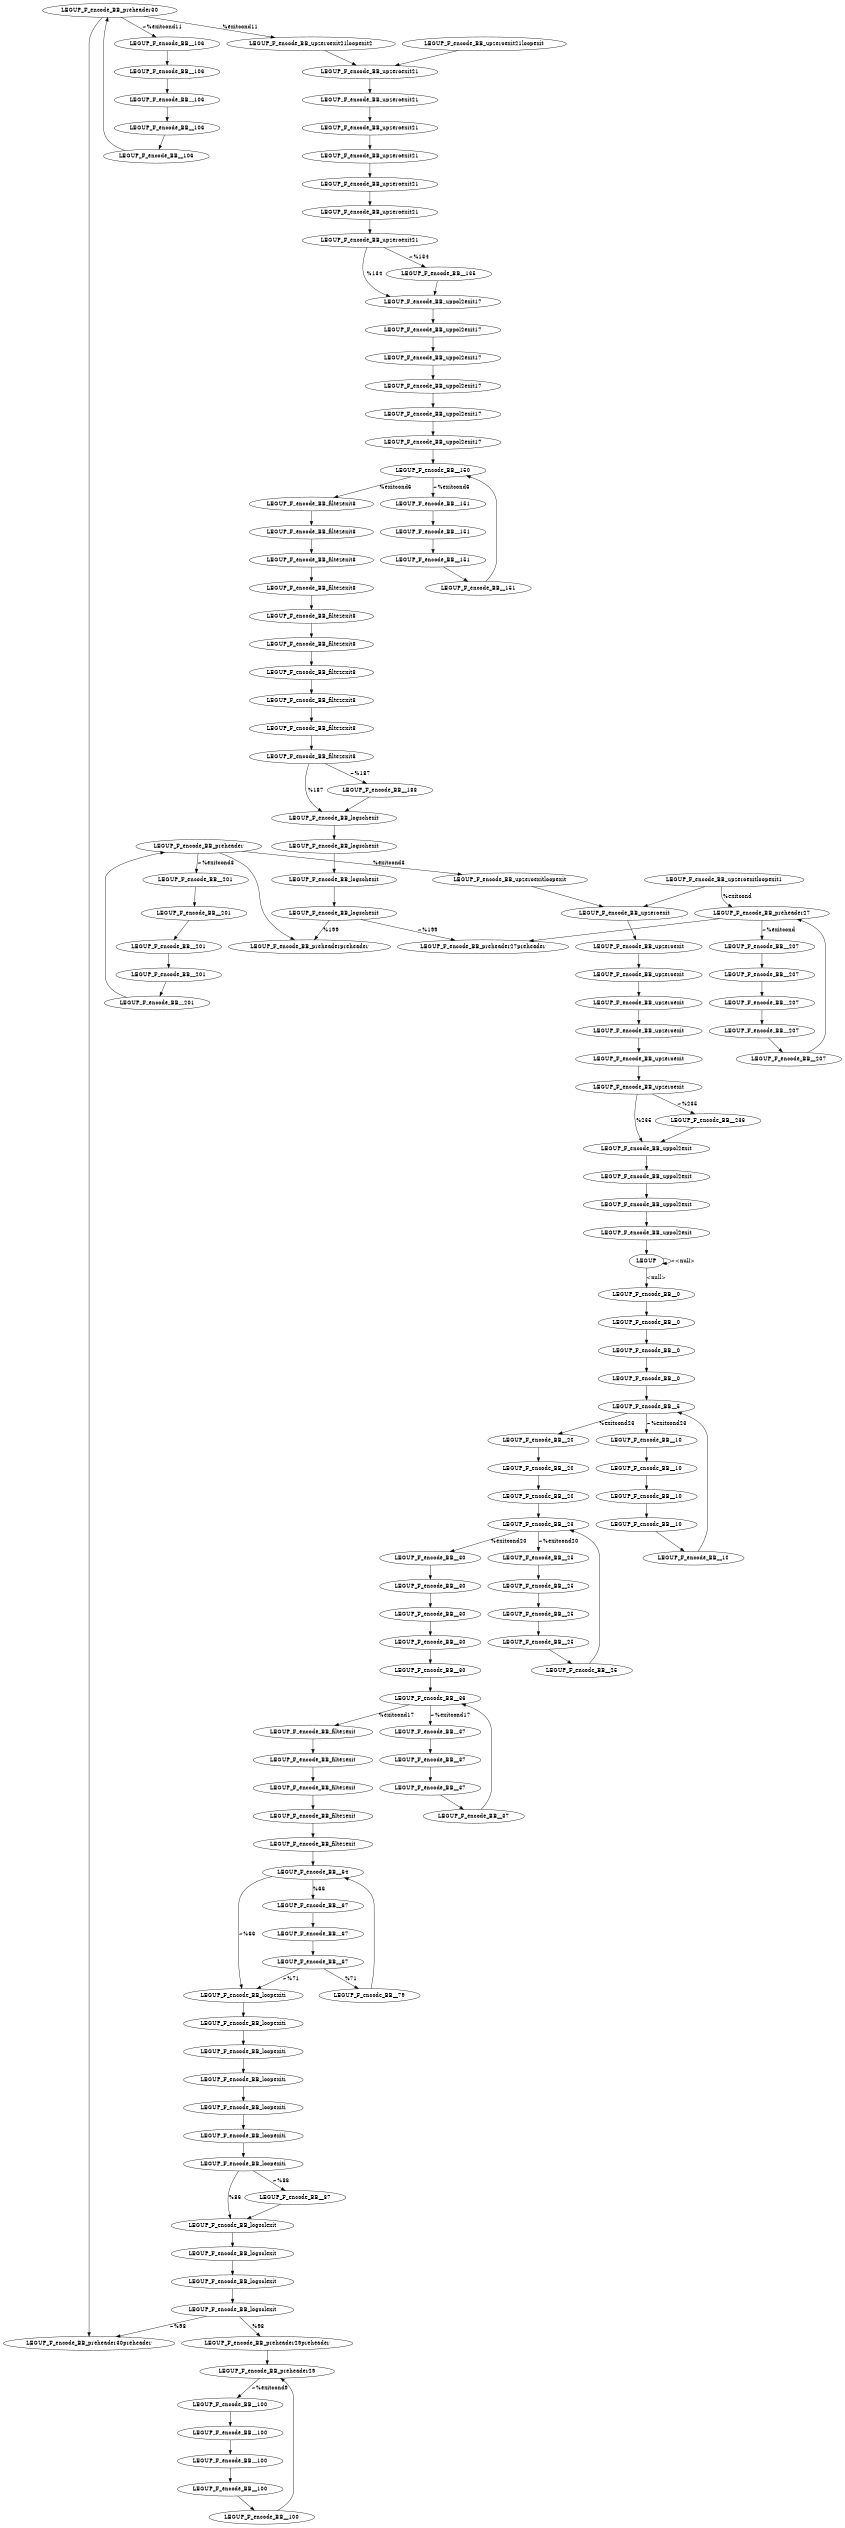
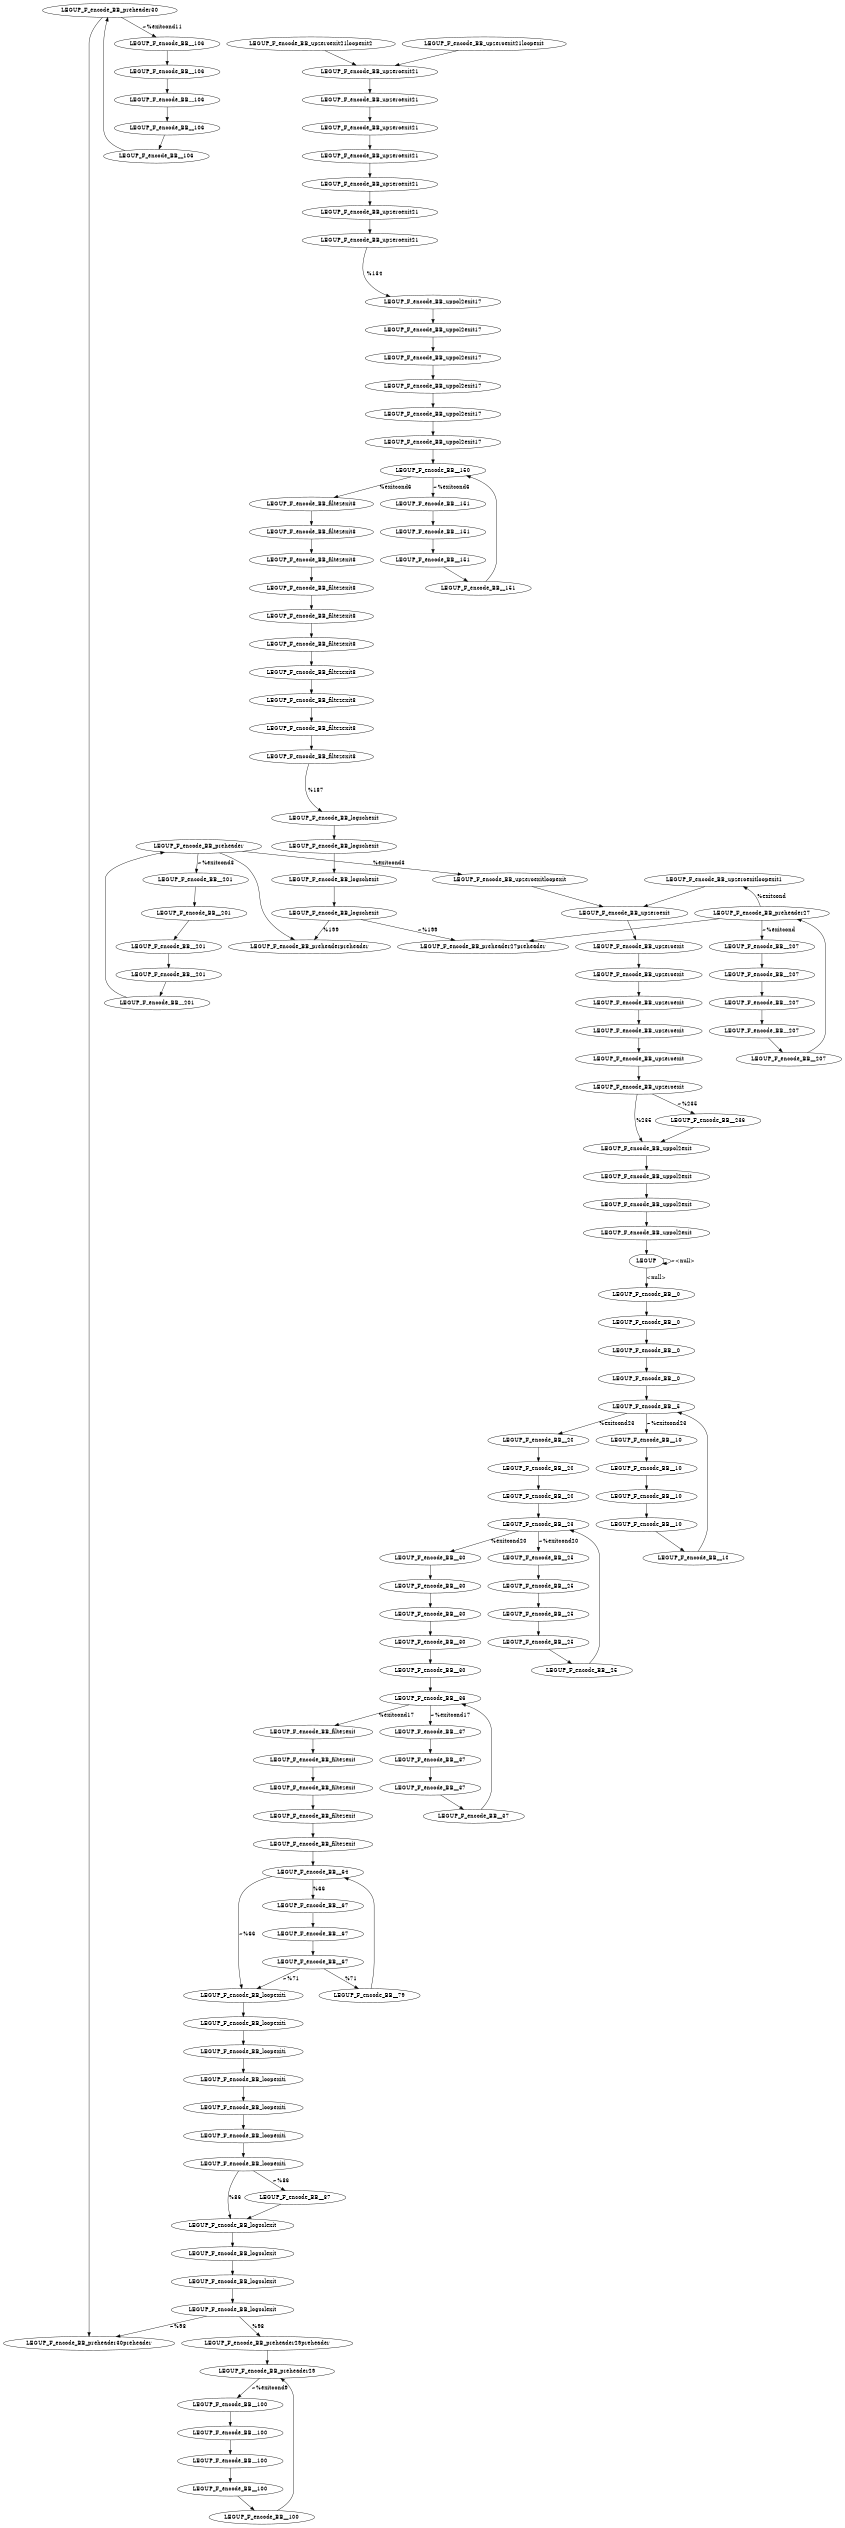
(208, 27) -> none
(439, 274) -> none
(380, 790) -> none
(722, 897) -> (755, 896)
